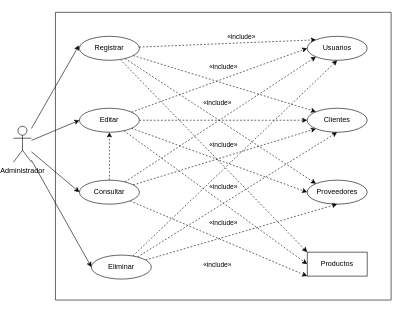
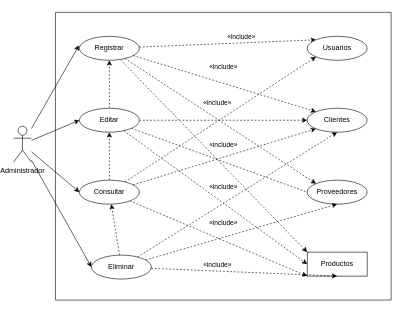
(329, 68) -> (114, 220)
(240, 73) -> (110, 85)
(302, 190) -> (304, 191)
none -> (178, 270)
